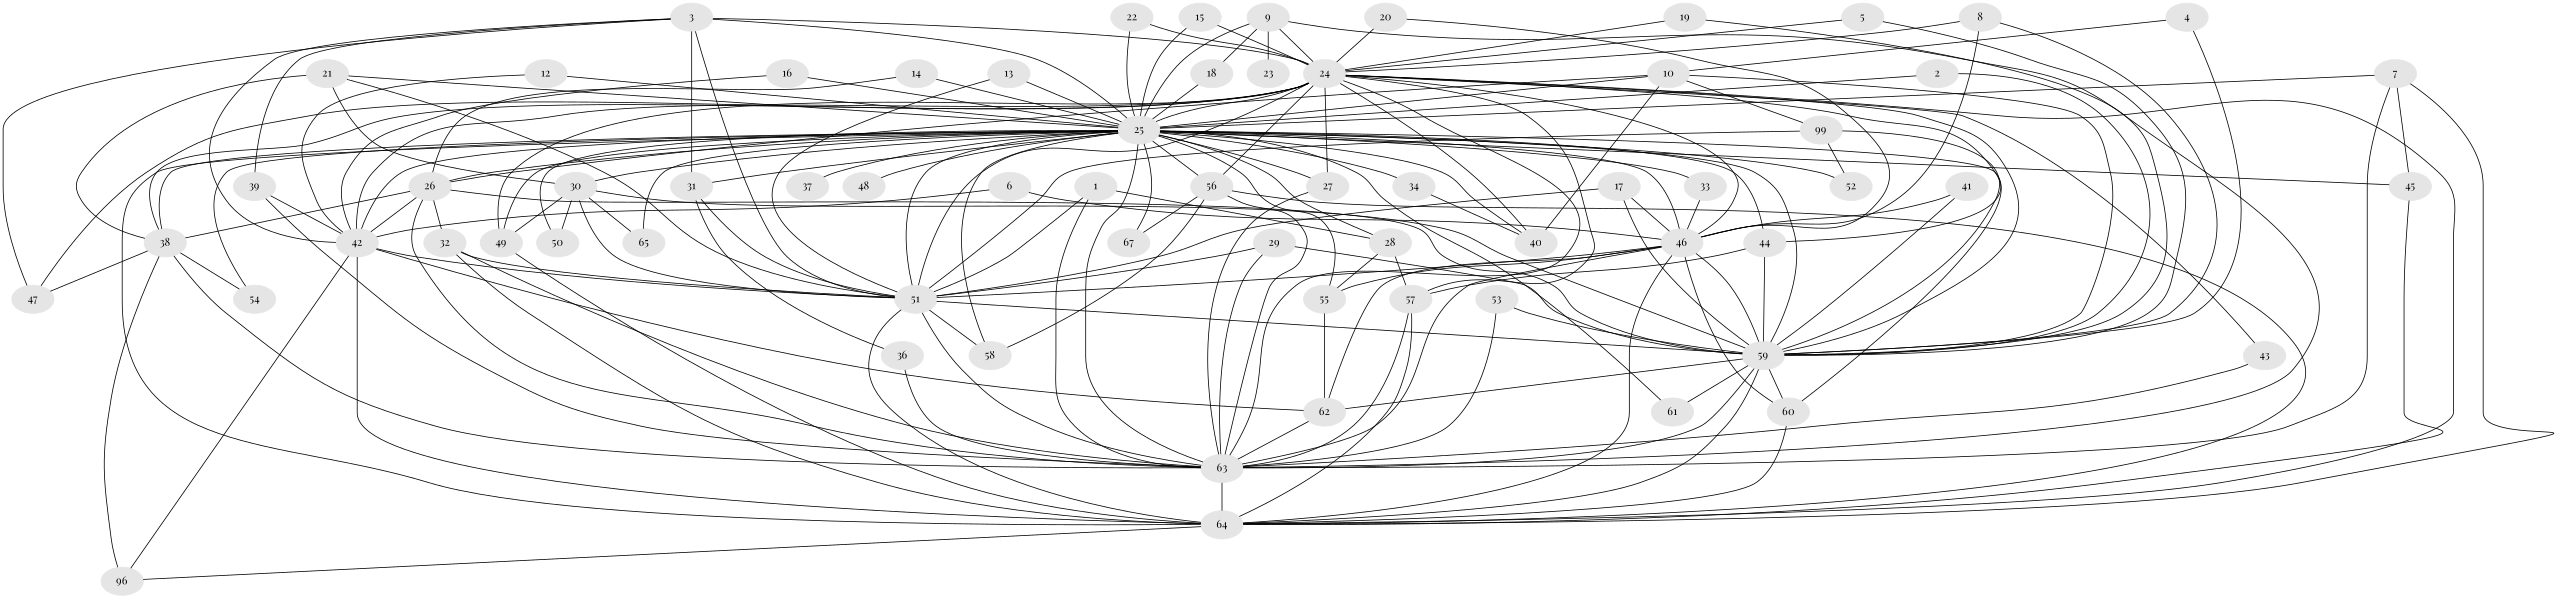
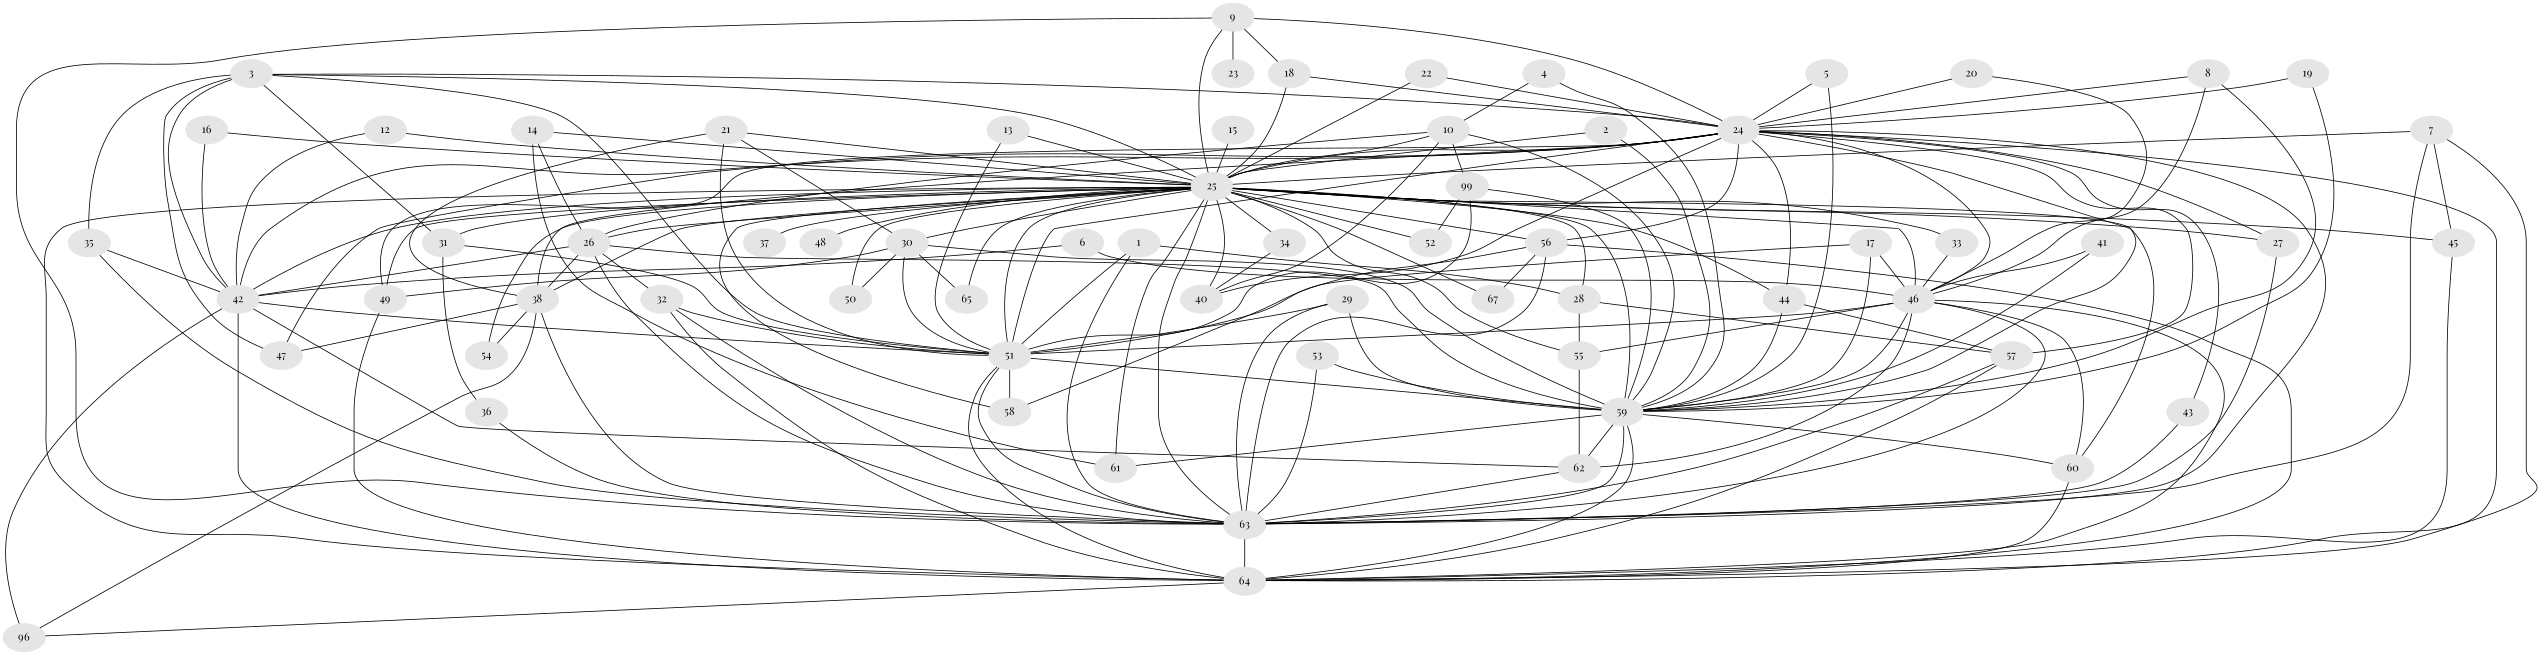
(1263, 45) -> (1514, 101)
(255, 186) -> (89, 243)
none -> (759, 371)
